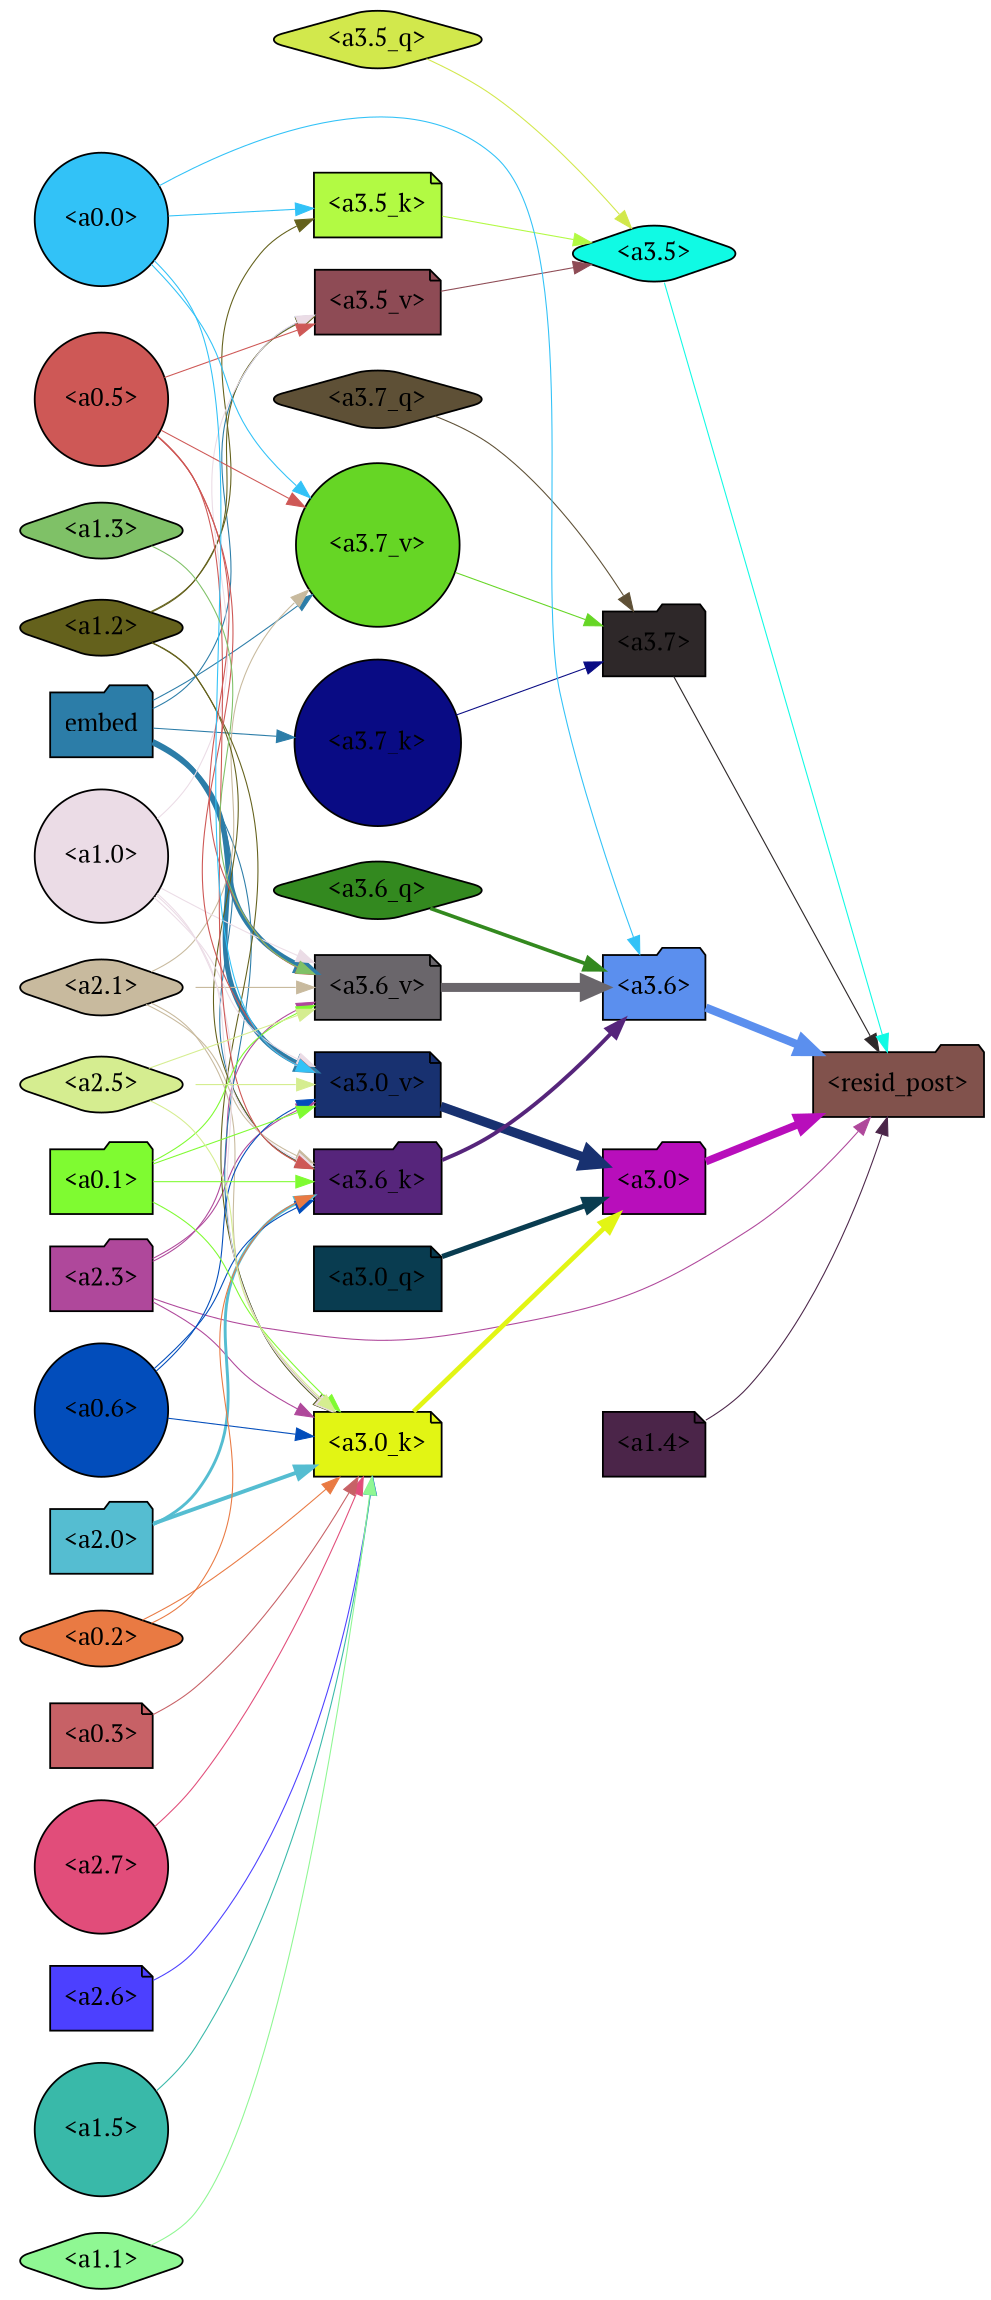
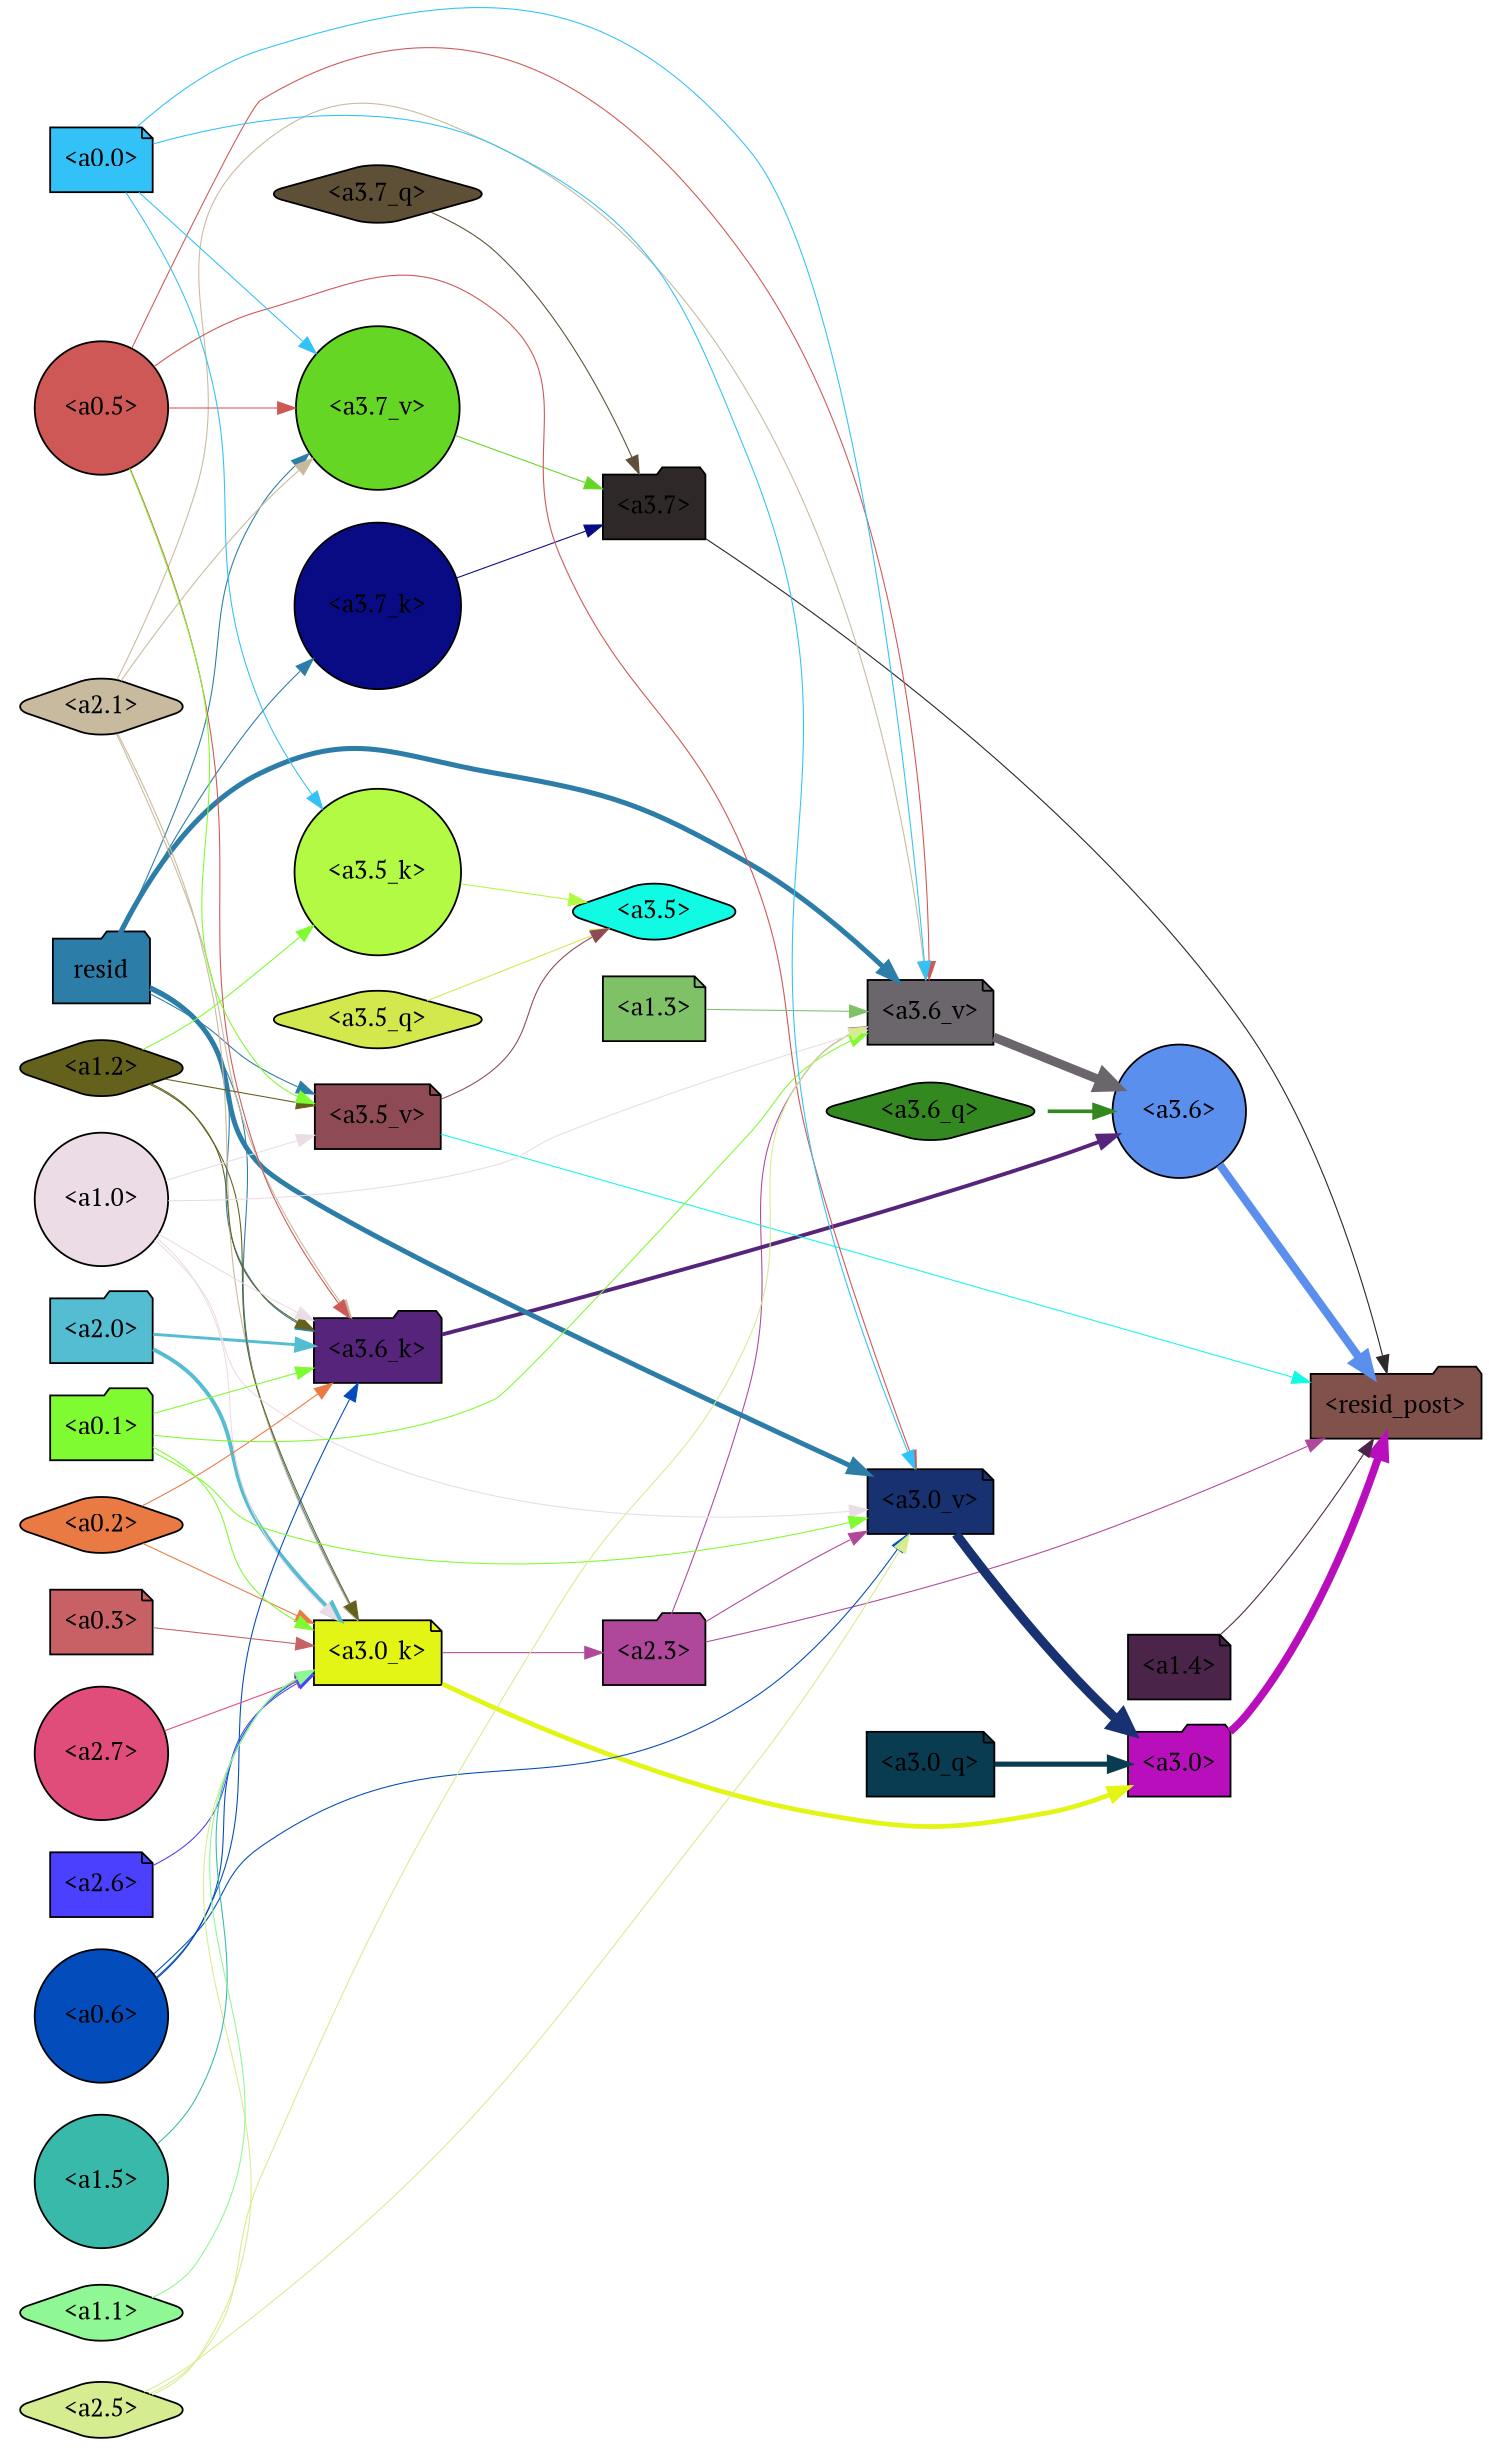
(378, 205) -> (378, 872)
(101, 219) -> (101, 160)
(224, 332) -> (236, 989)
(234, 353) -> (205, 843)
(550, 368) -> (786, 215)
(101, 531) -> (654, 1009)
(773, 659) -> (867, 1256)
(101, 725) -> (101, 971)
(654, 987) -> (1179, 1111)
(238, 1368) -> (513, 1653)
